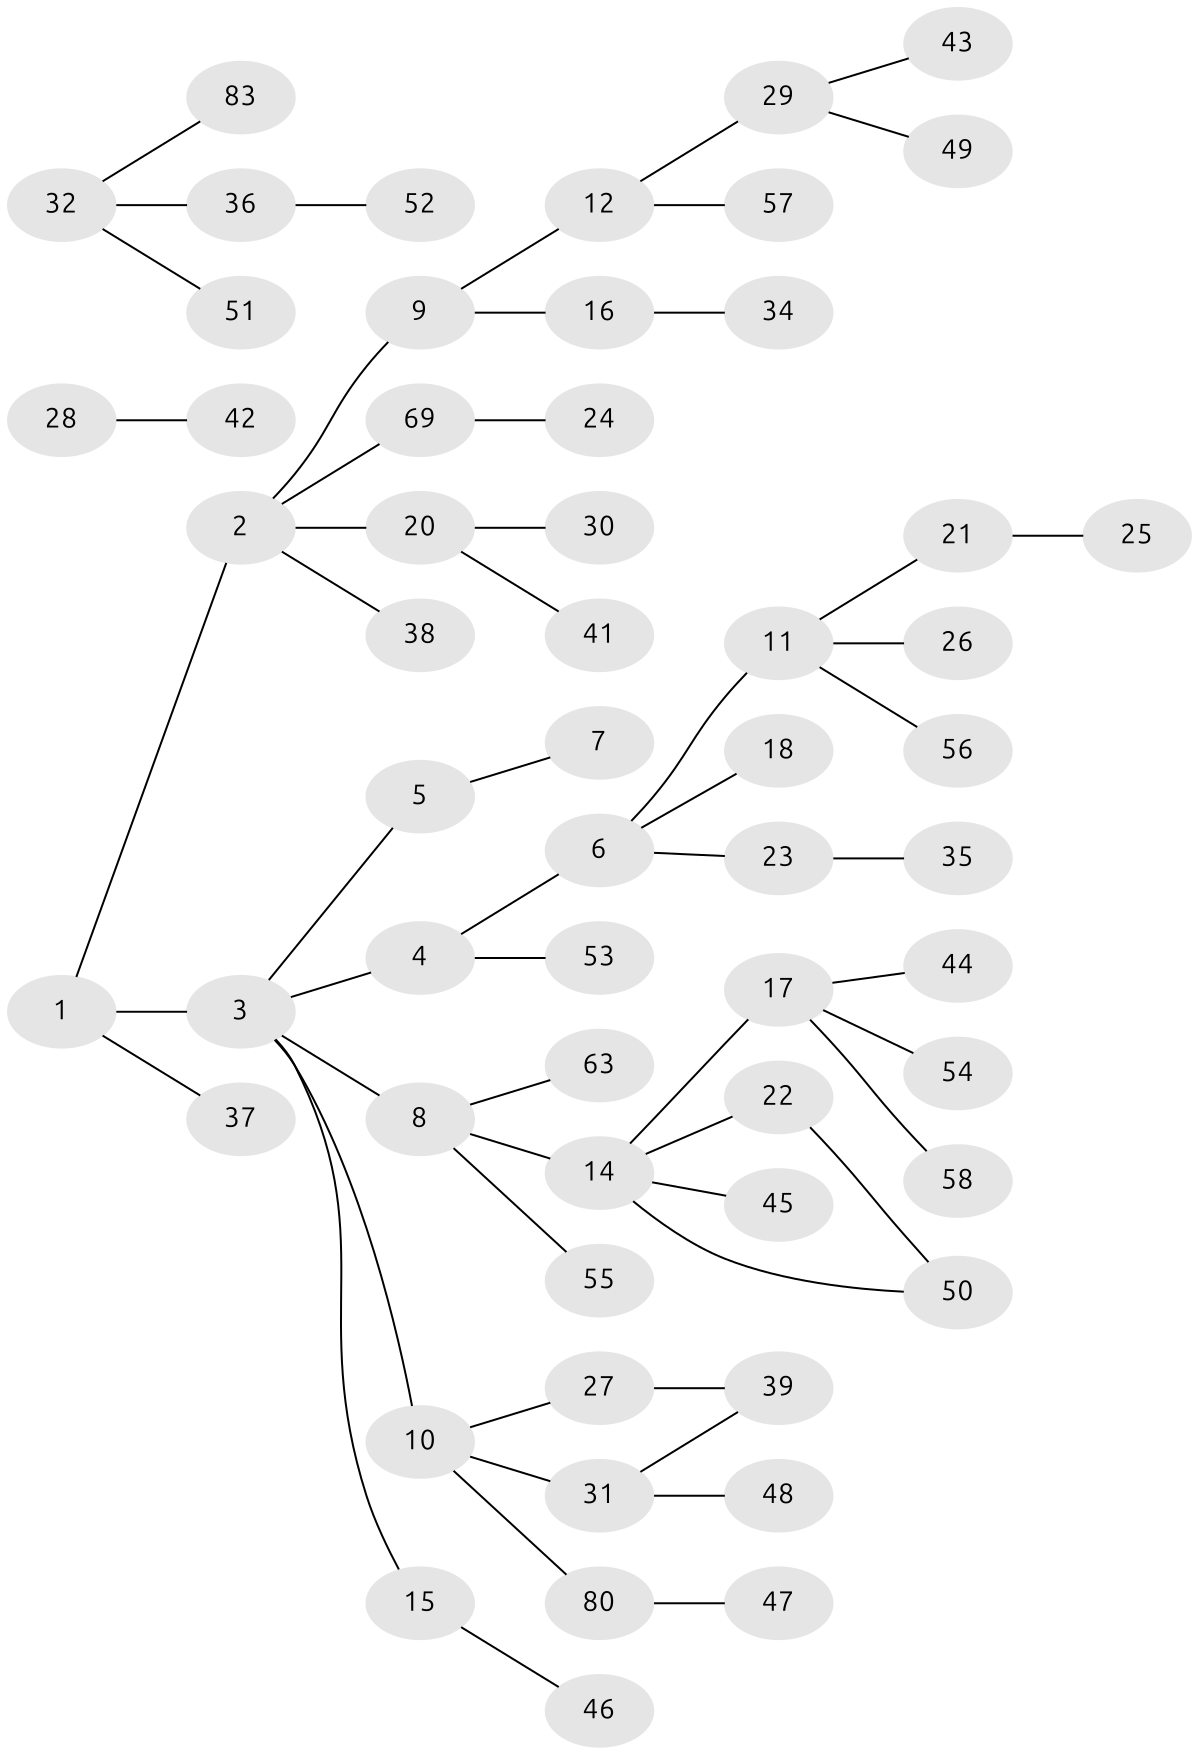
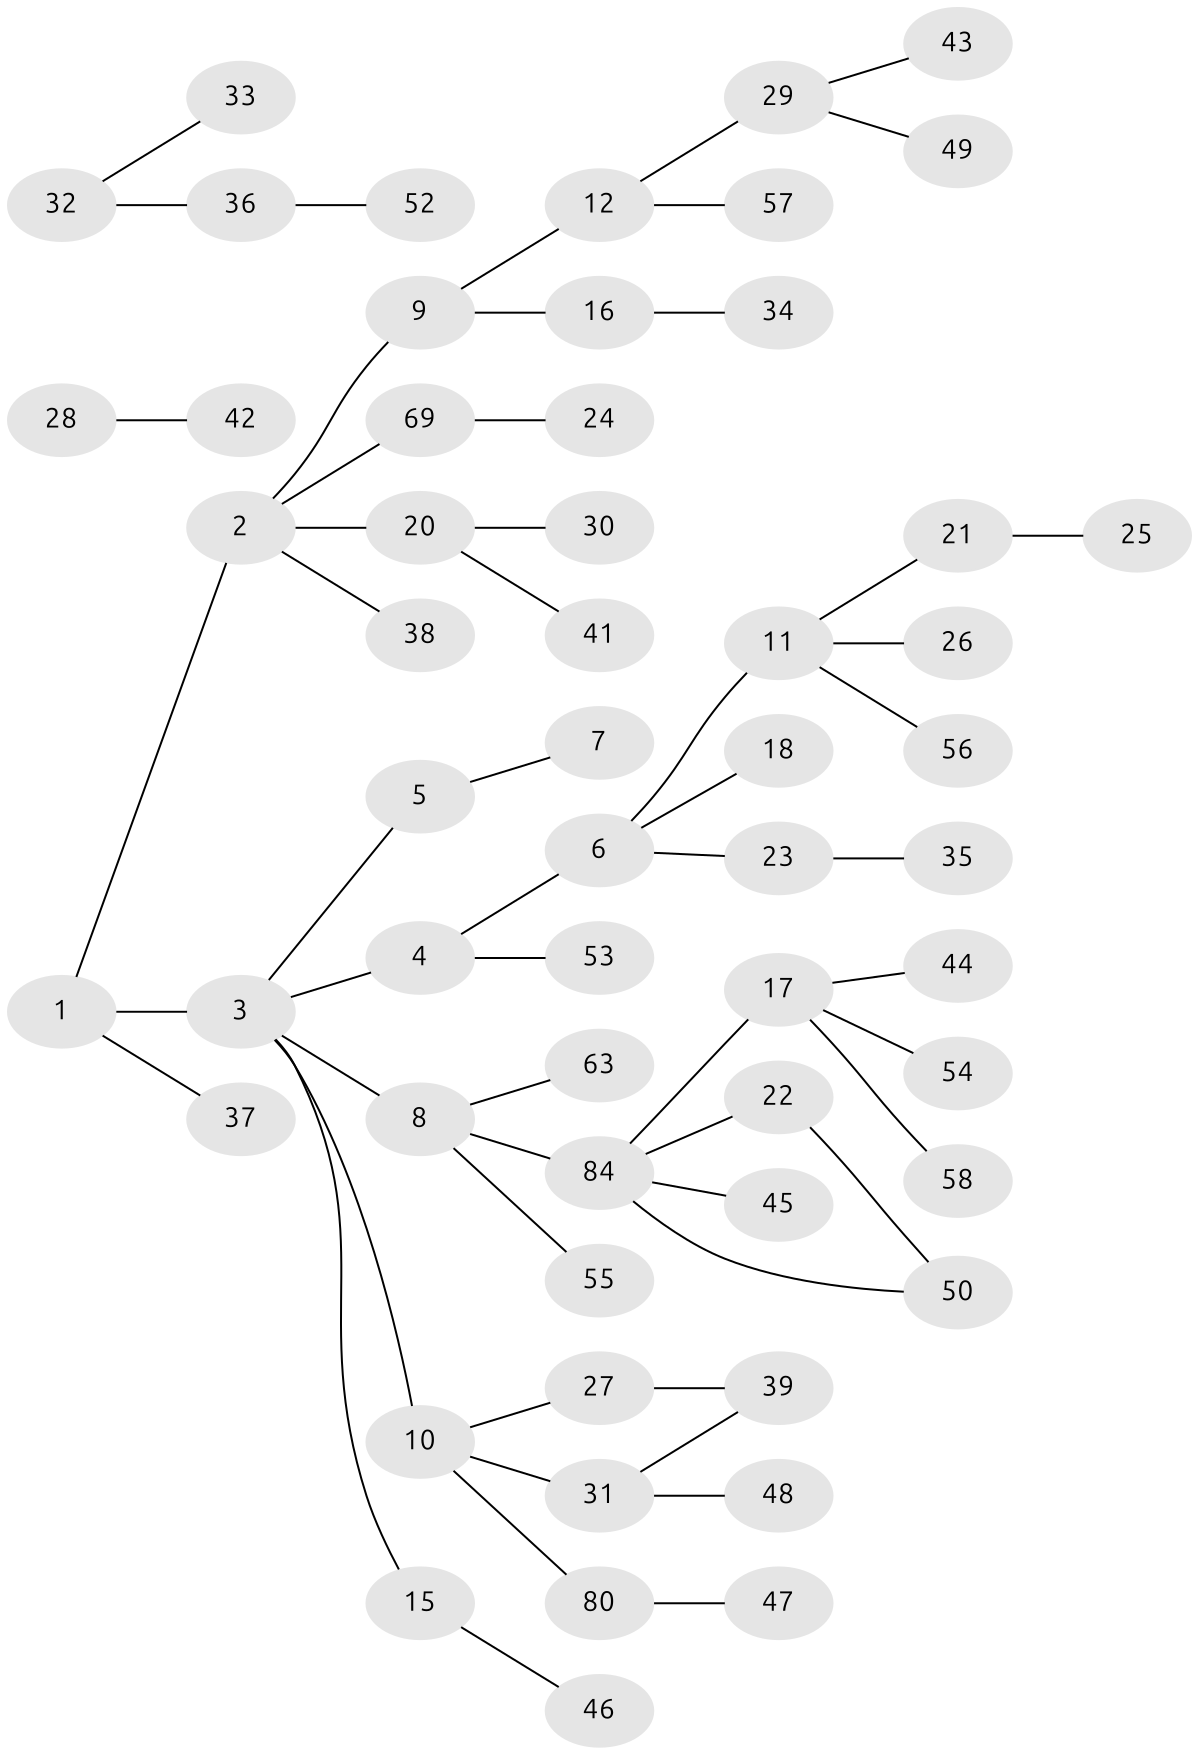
(241, 98) -> (241, 98)
(241, 313) -> none
(599, 1173) -> (599, 1173)
